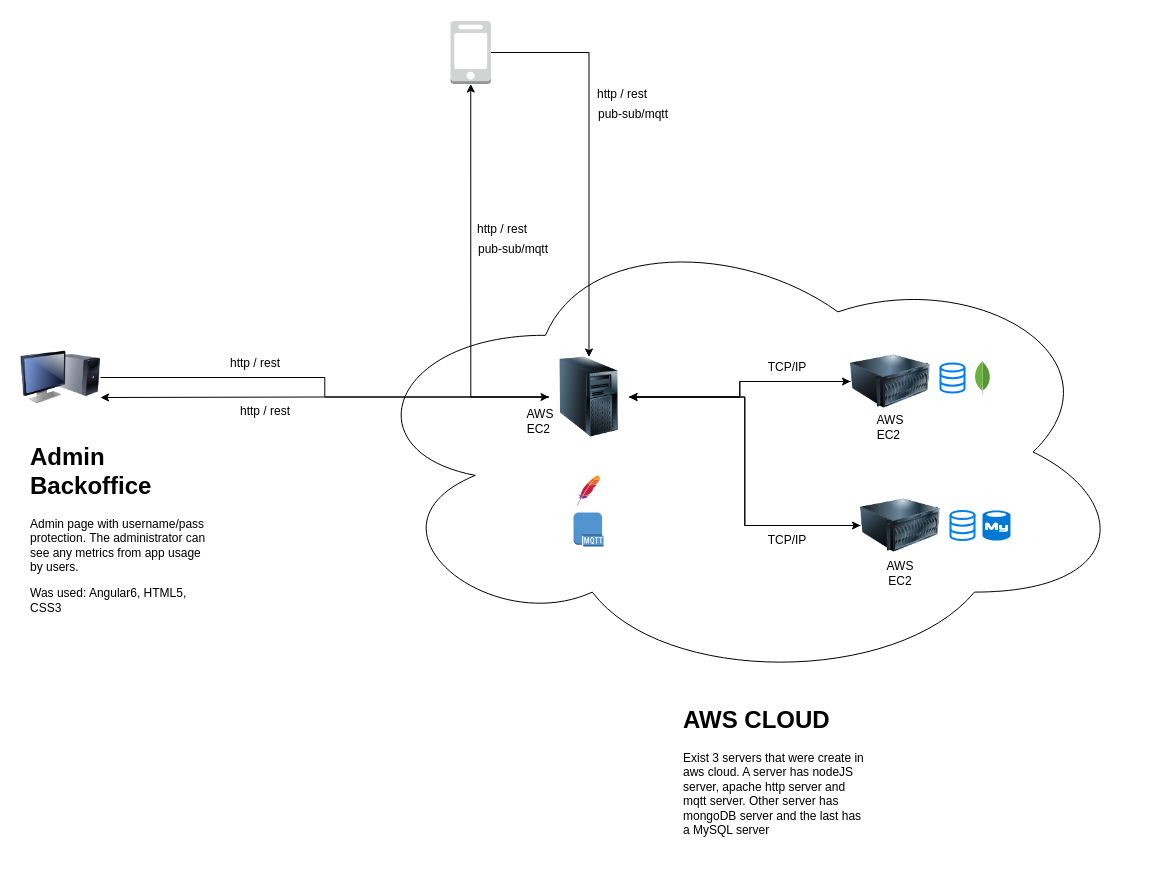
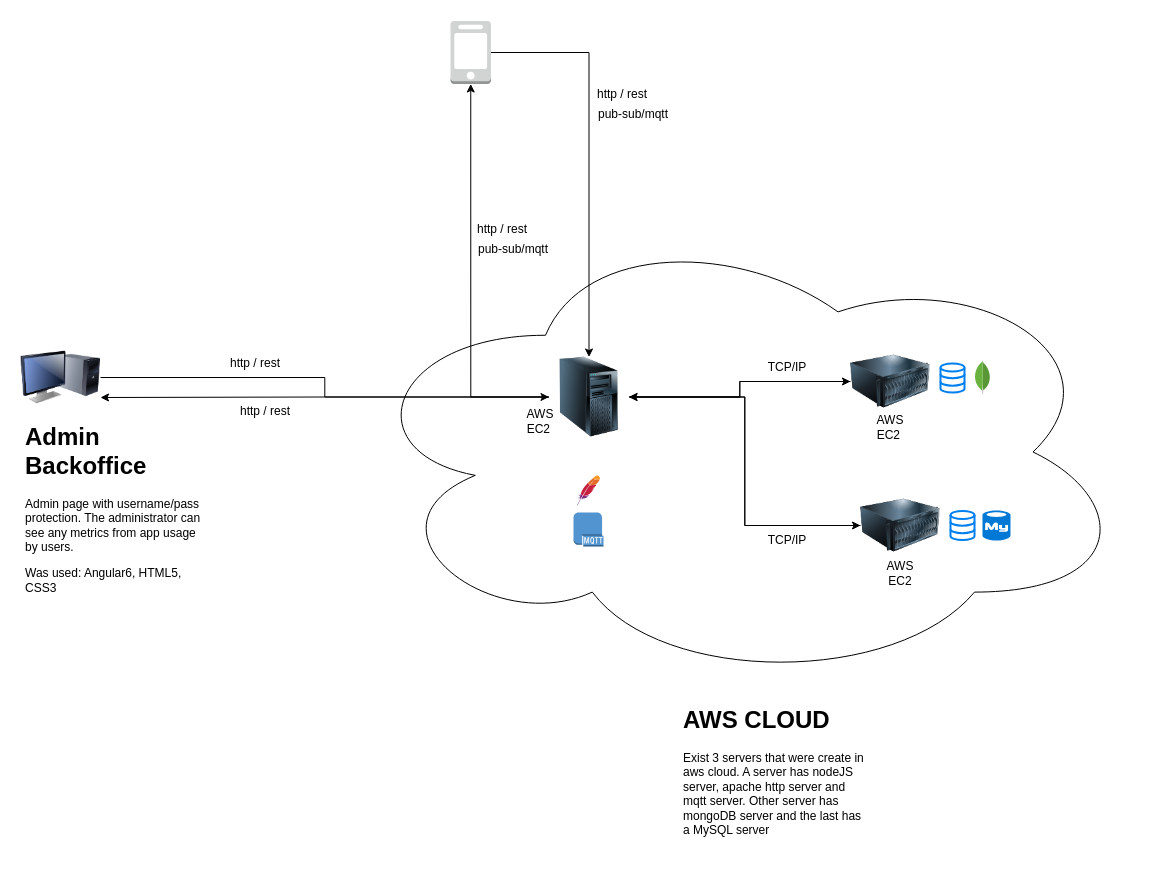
(121, 532) -> (116, 512)
